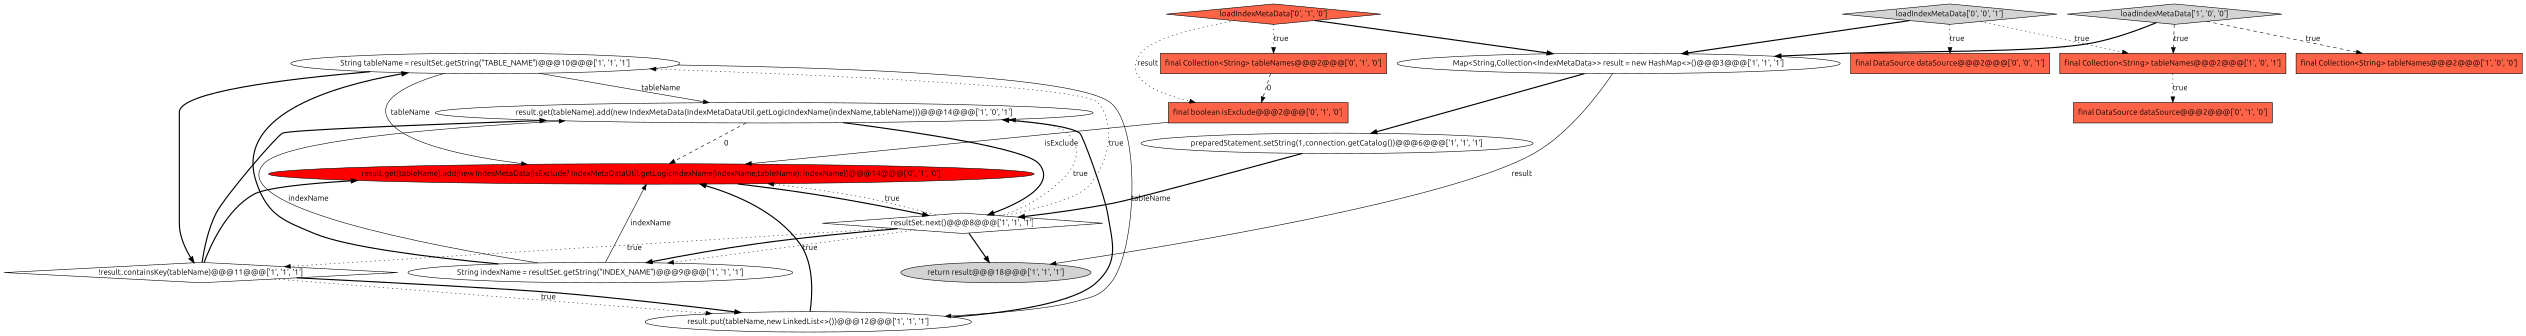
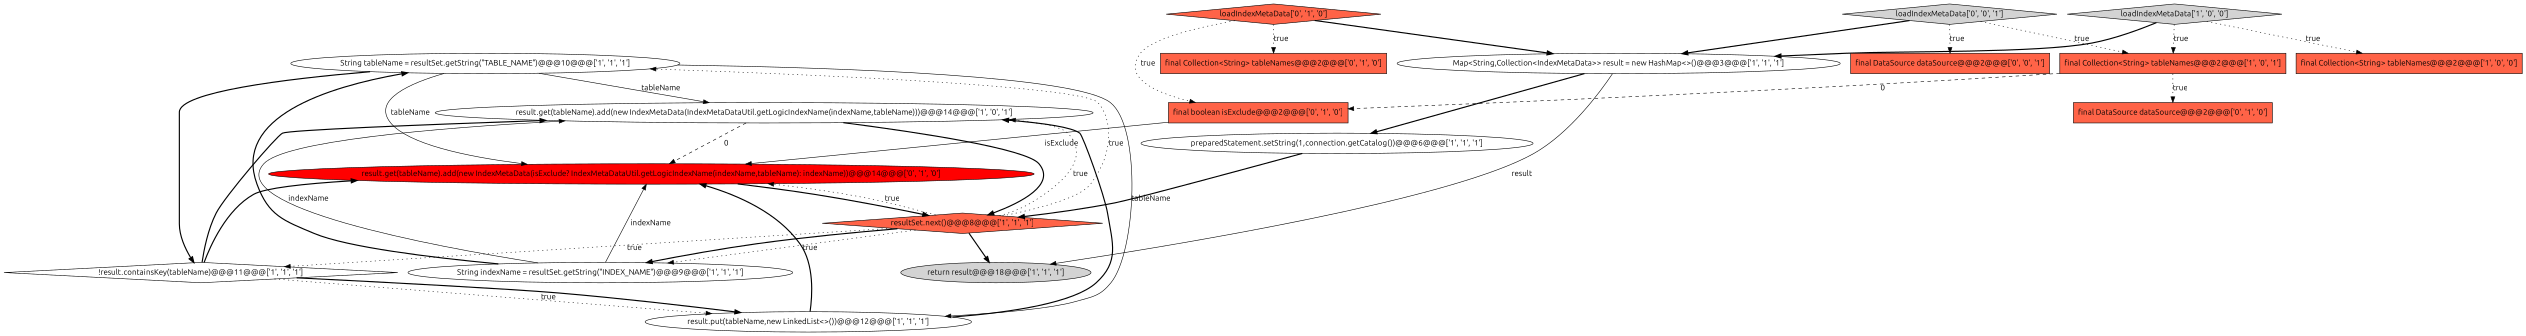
(2174, 36) -> (2174, 36)
(2282, 37) -> (2282, 37)
(1148, 63) -> (1148, 63)
(1267, 85) -> (1707, 93)
(962, 223) -> (962, 223)
